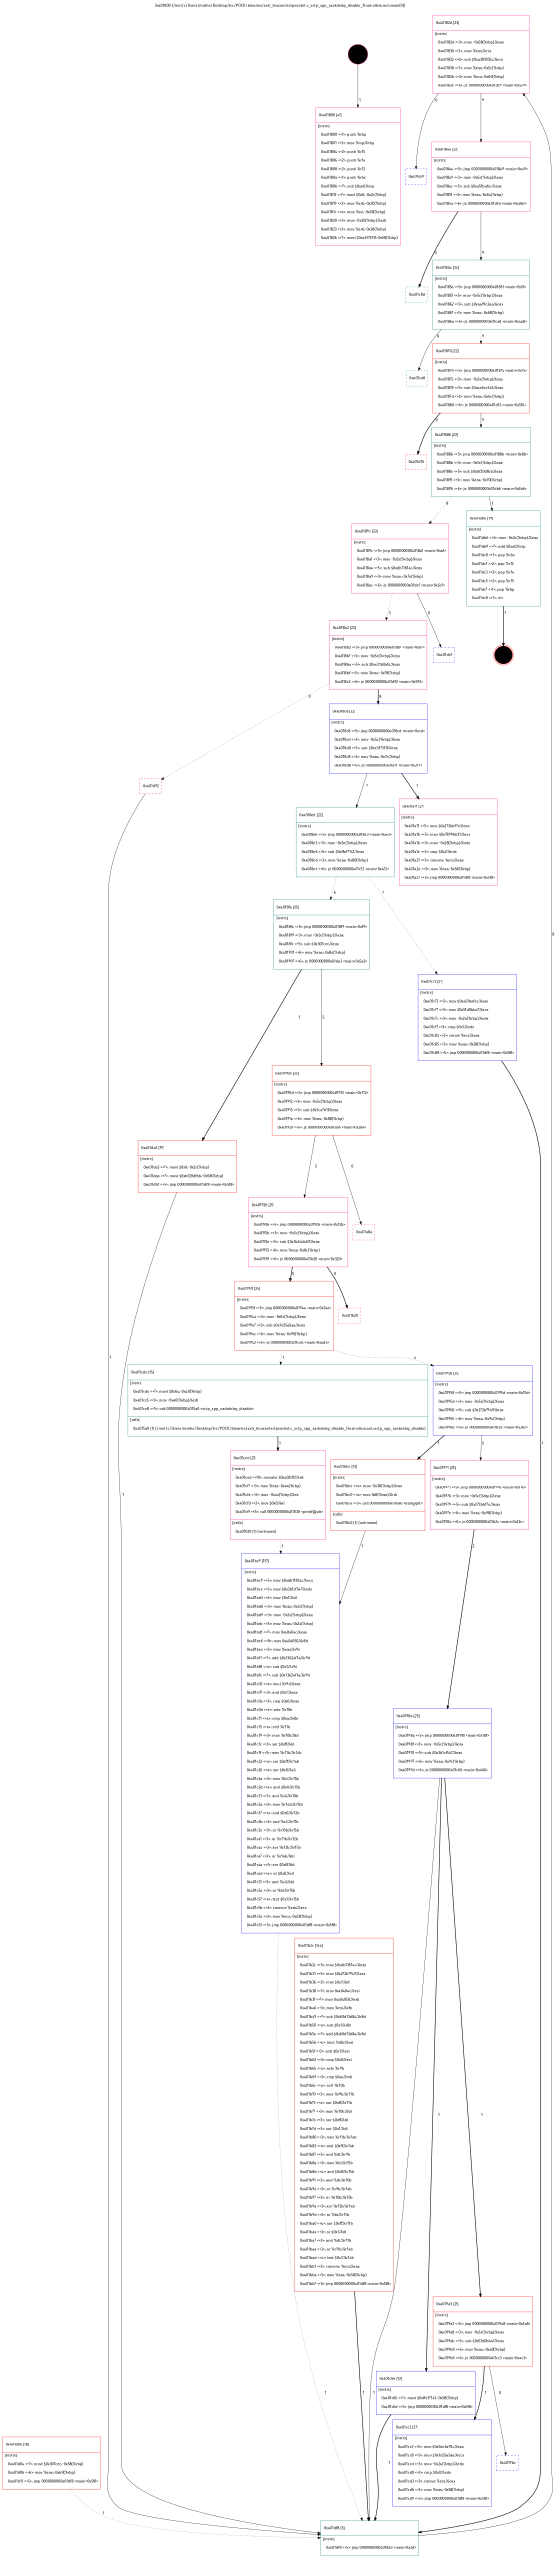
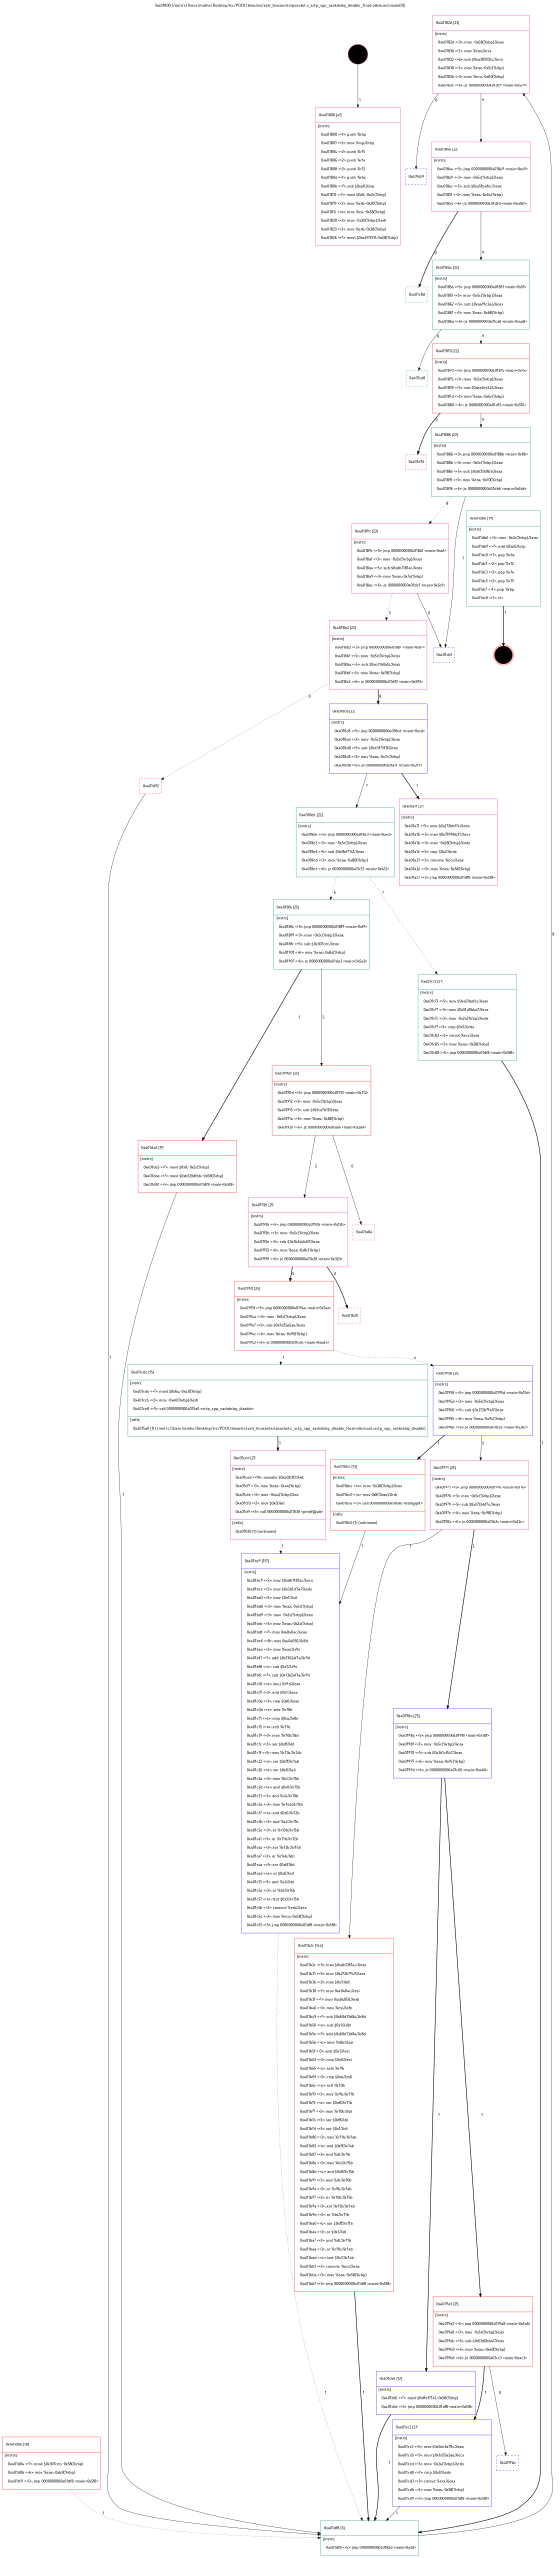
(490, 502) -> (454, 570)
(467, 1018) -> (467, 1018)
none -> (363, 1714)
(409, 2149) -> (394, 2512)
